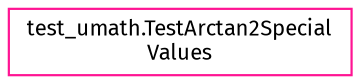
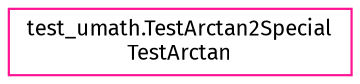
(180, 42) -> (180, 42)
